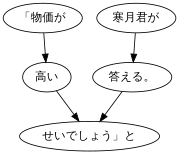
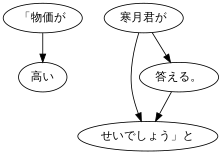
(65, 103) -> (131, 73)
